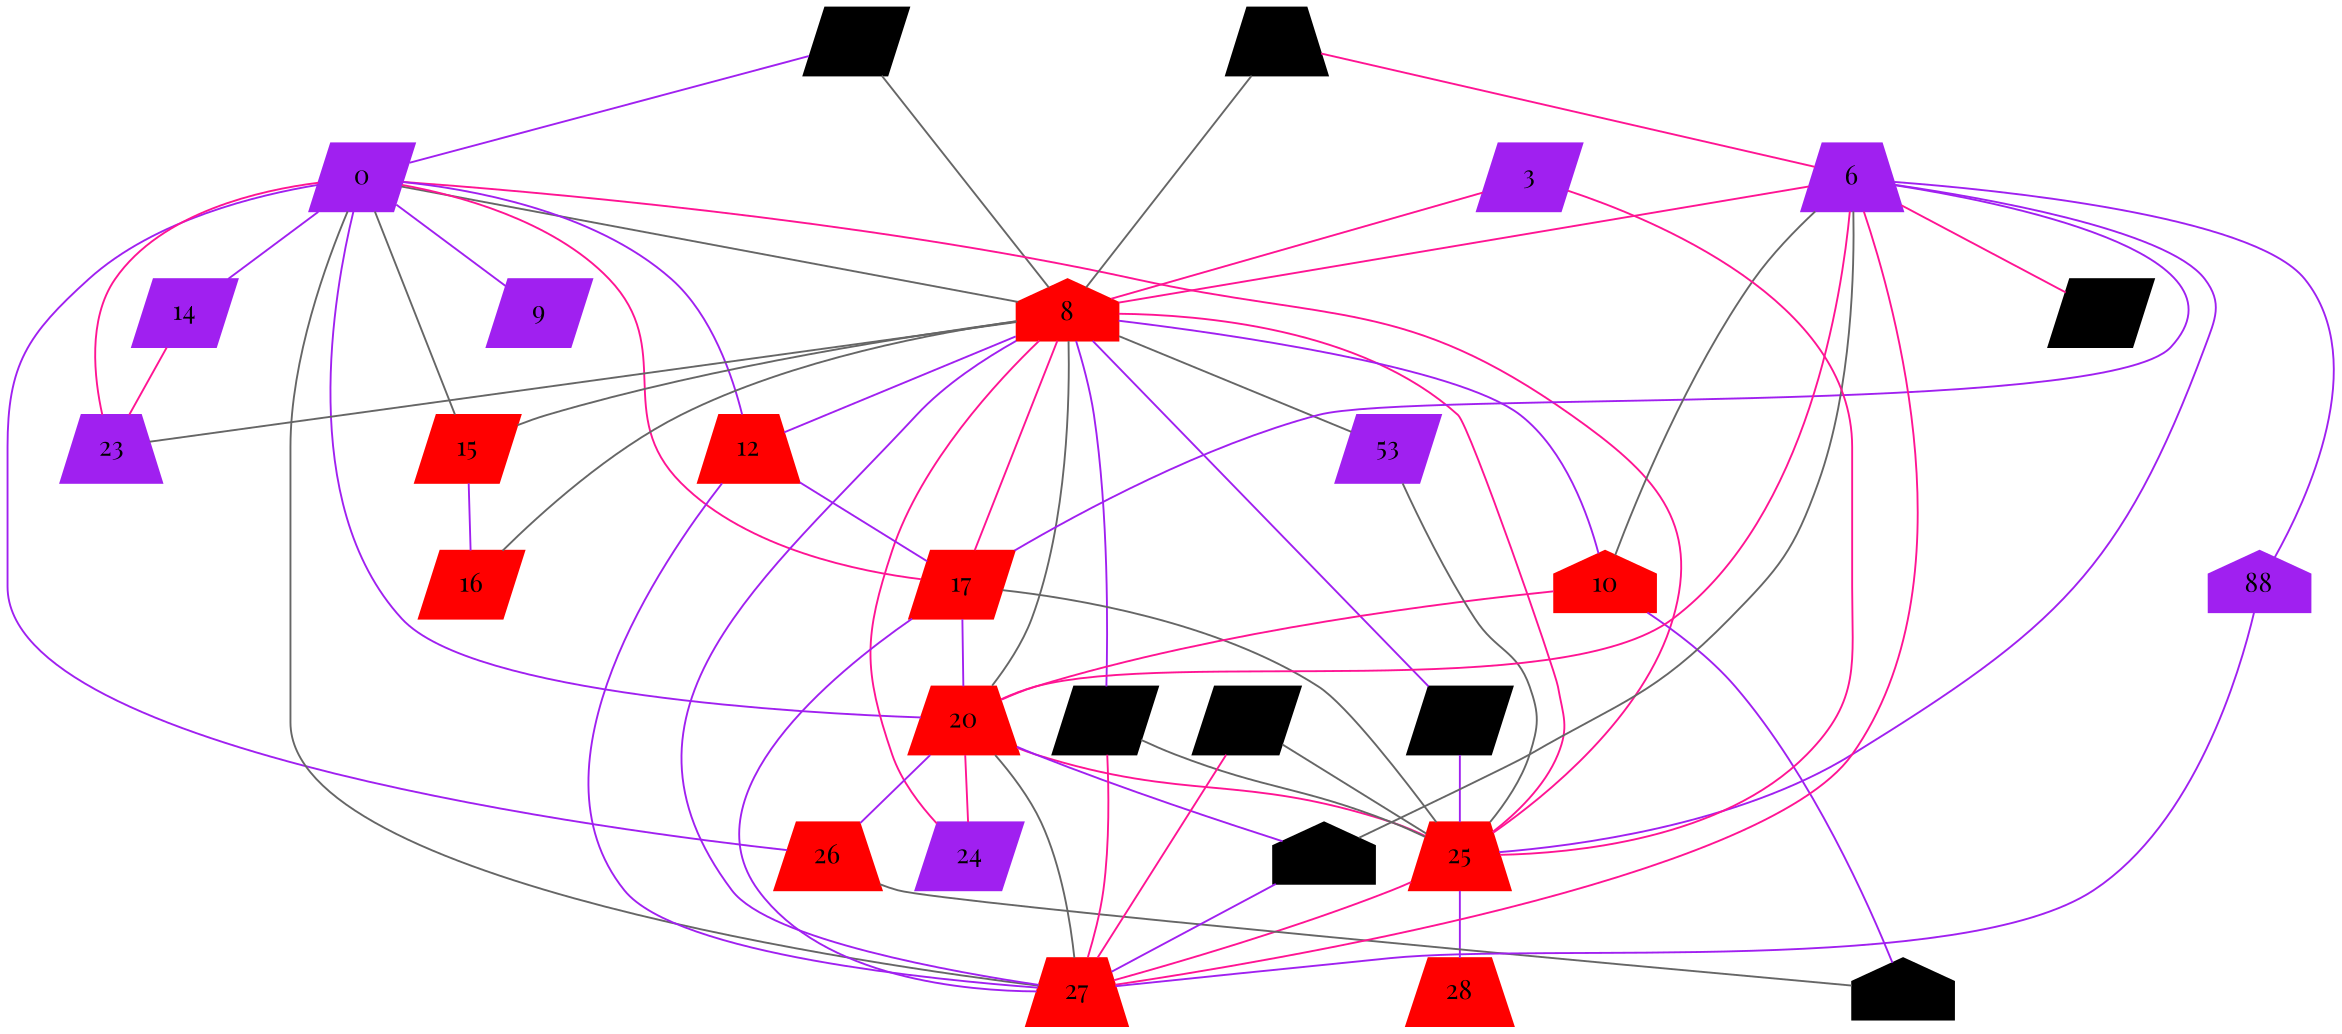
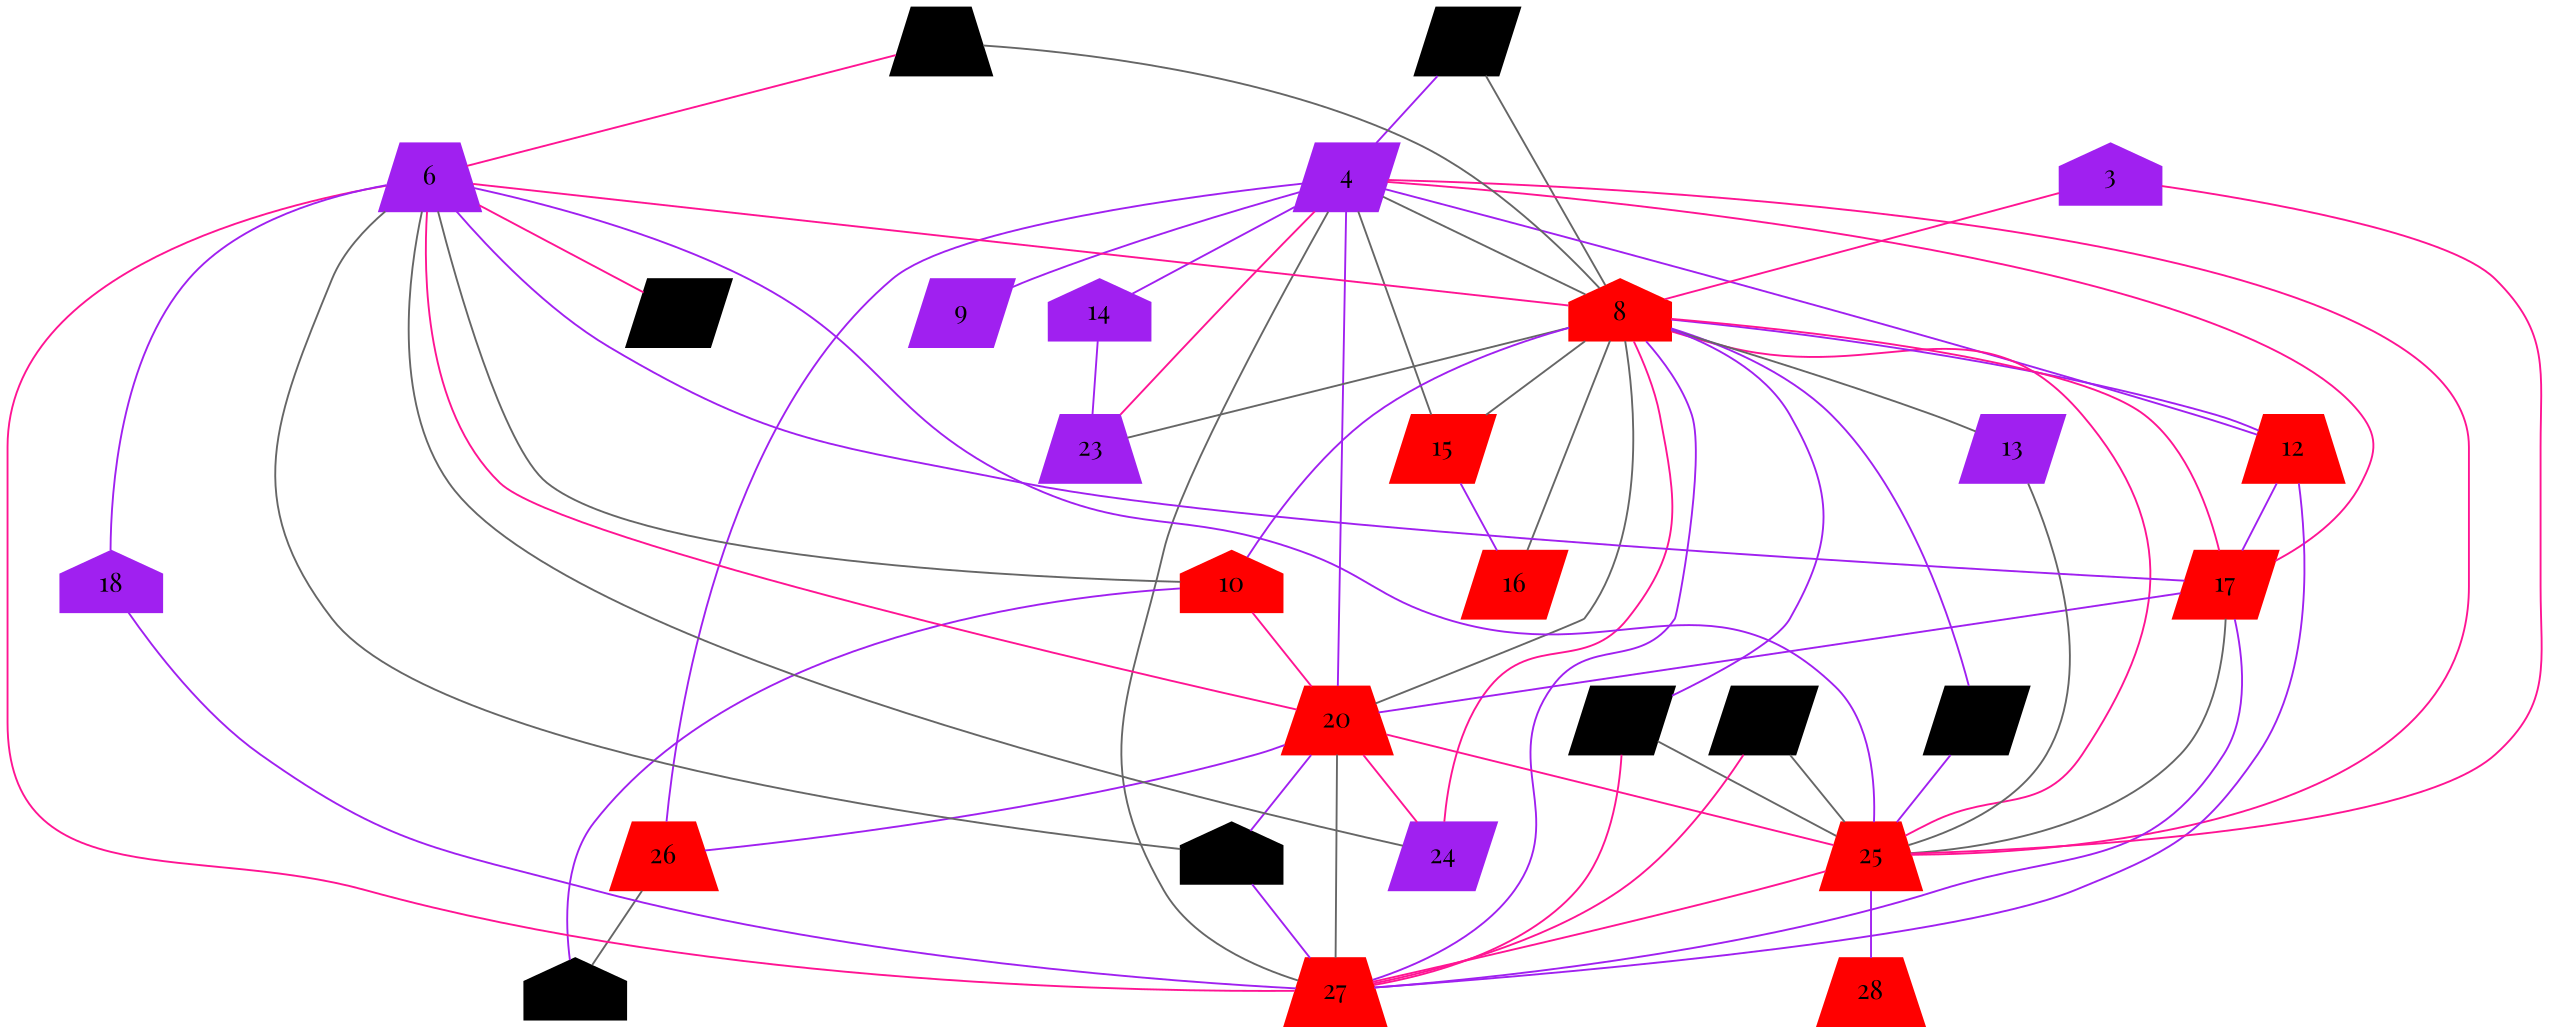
(362, 177) -> (1347, 177)
(1530, 177) -> (2111, 177)
(185, 313) -> (1100, 313)
(148, 381) -> (1095, 378)
(1388, 449) -> (2012, 449)
(2260, 585) -> (111, 585)
none -> (773, 667)
